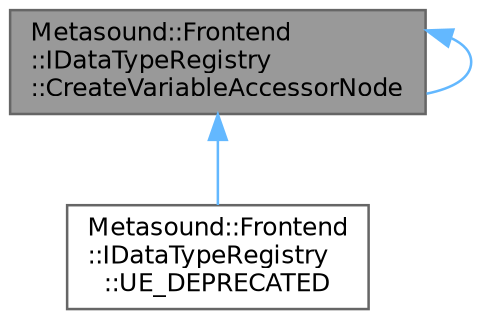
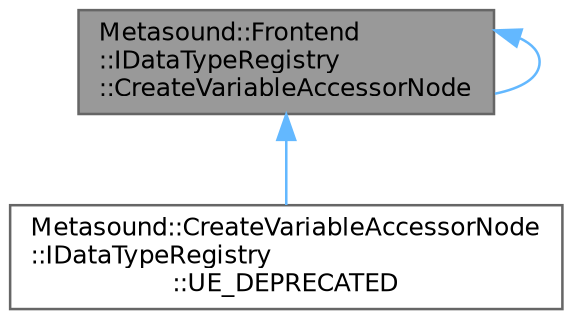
(218, 257) -> (286, 257)
